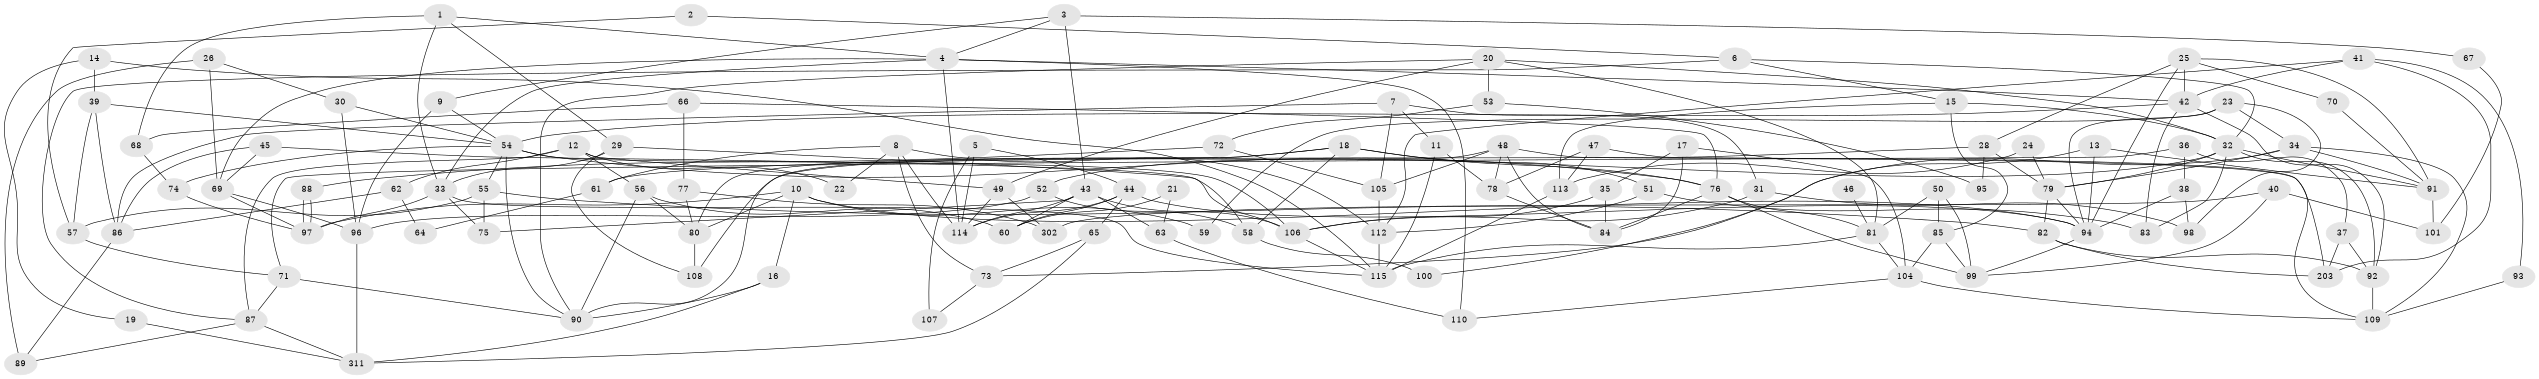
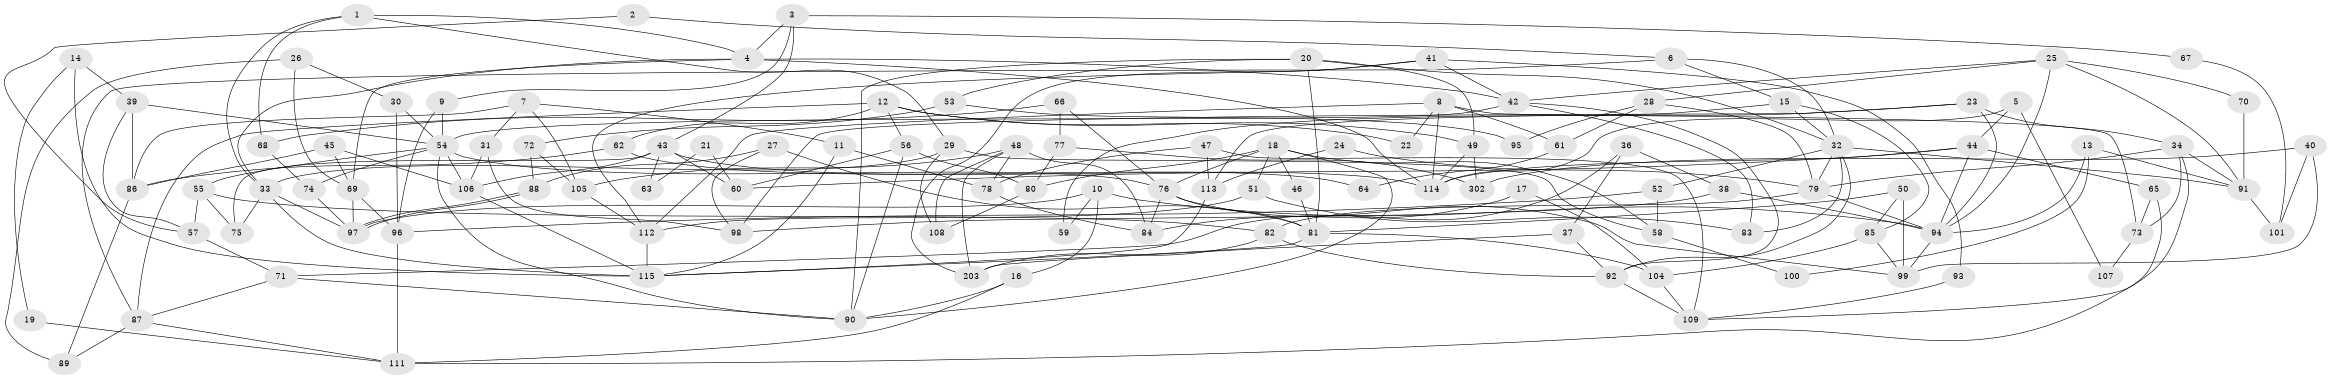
none -> (773, 146)
none -> (1285, 168)
(1606, 190) -> none
(764, 204) -> none
(1460, 320) -> none
(357, 364) -> (398, 364)
